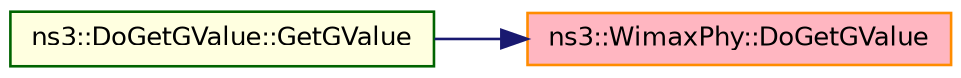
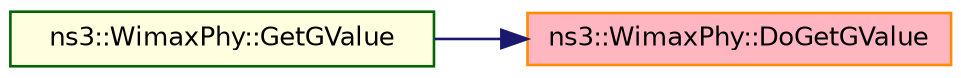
(222, 39) -> (222, 39)
